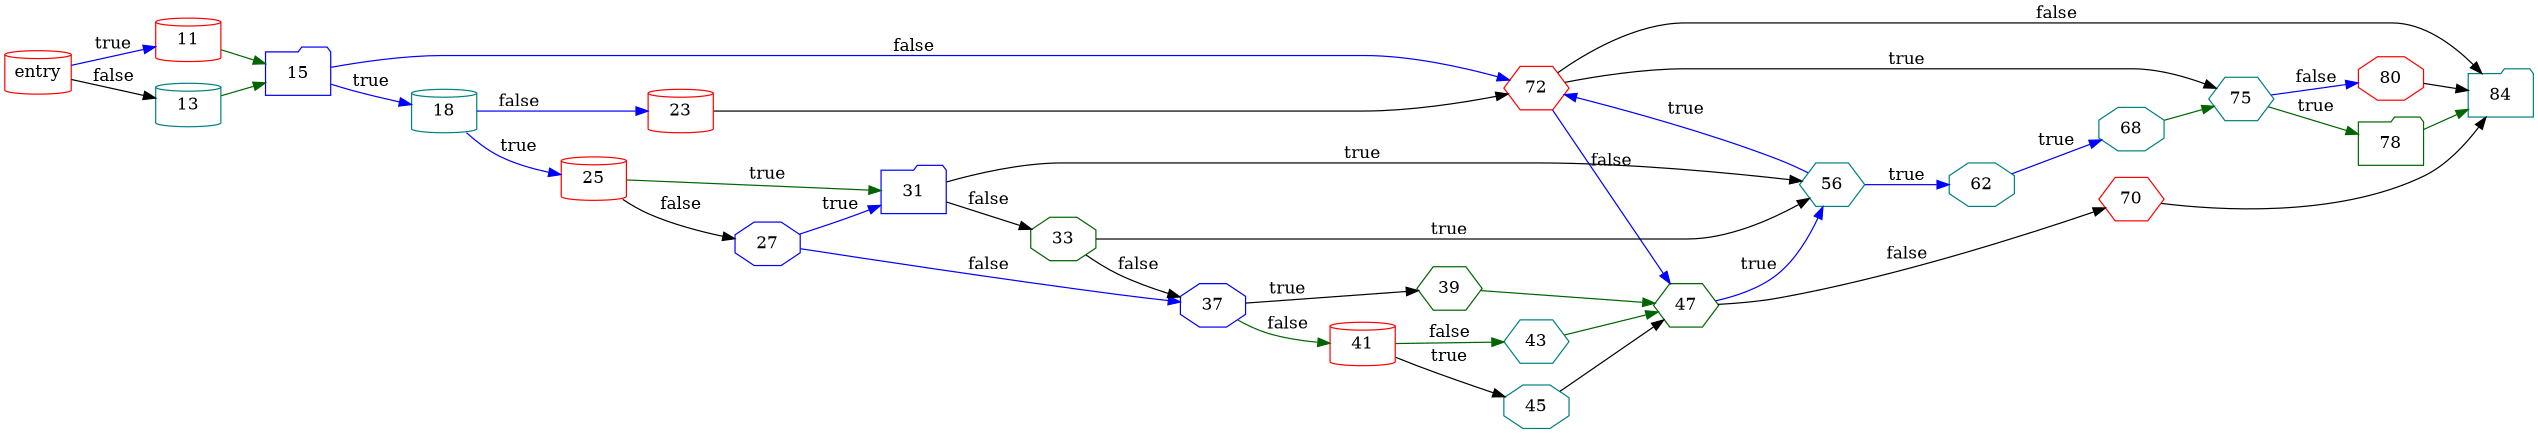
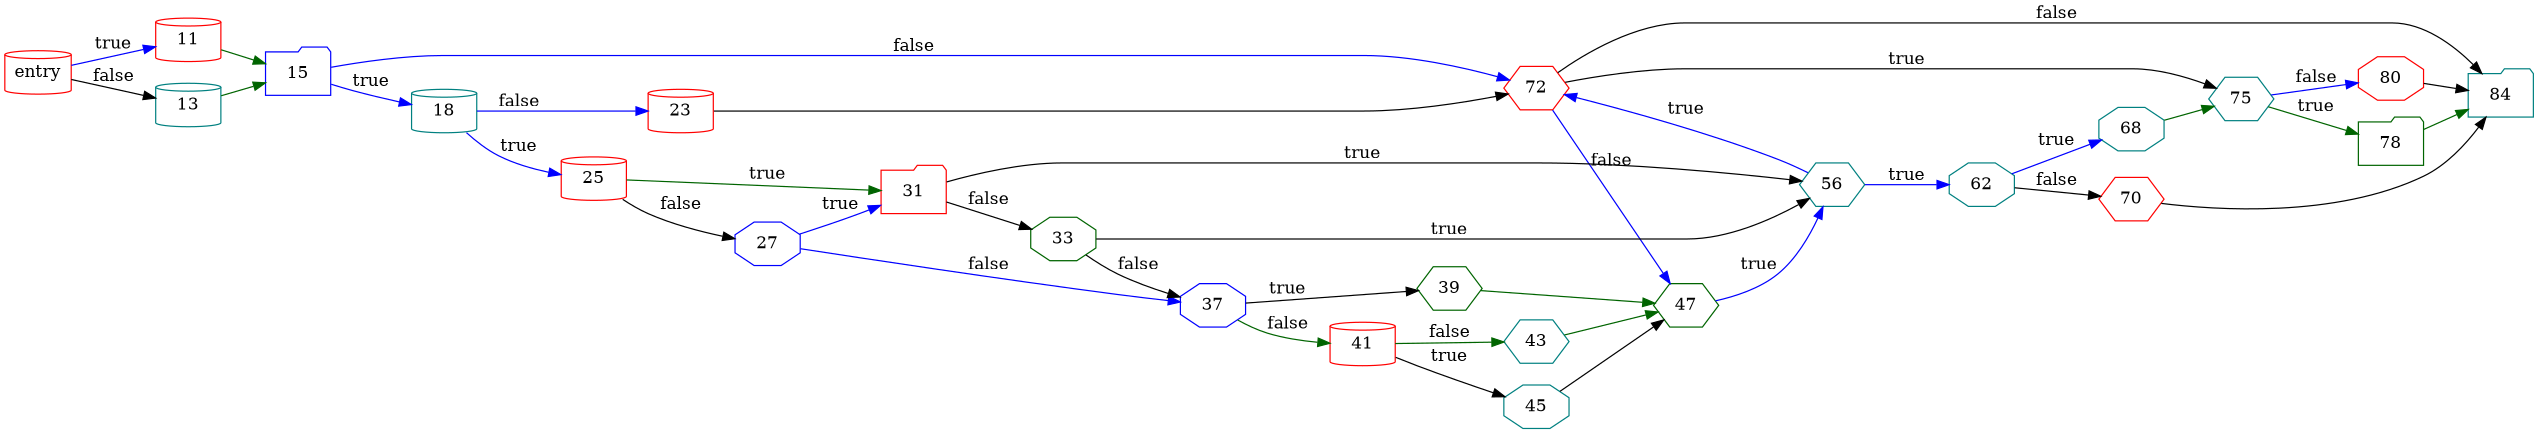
(914, 192) -> (914, 192)
(1908, 268) -> (2052, 191)
